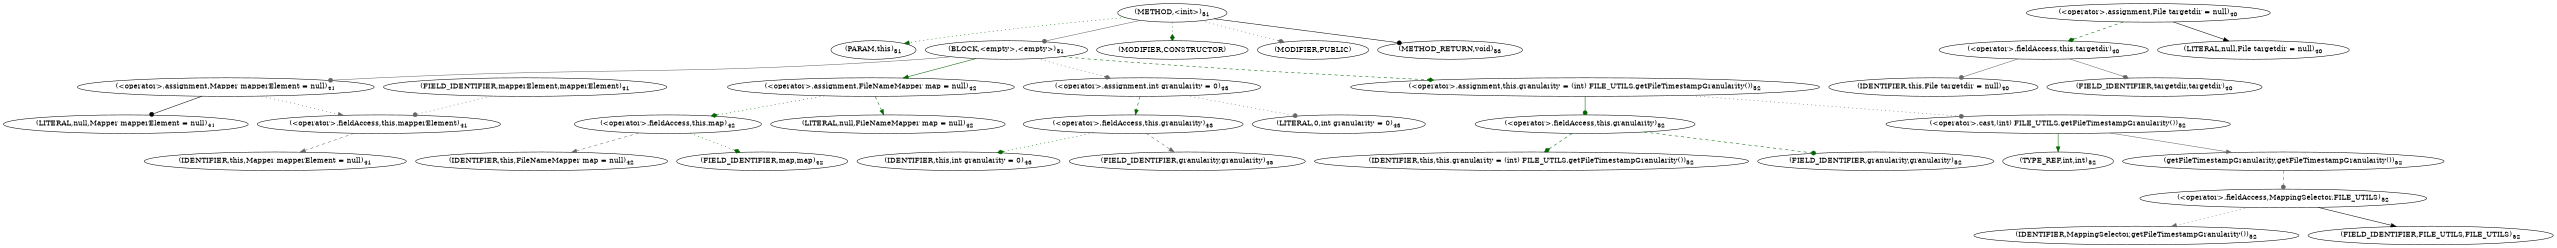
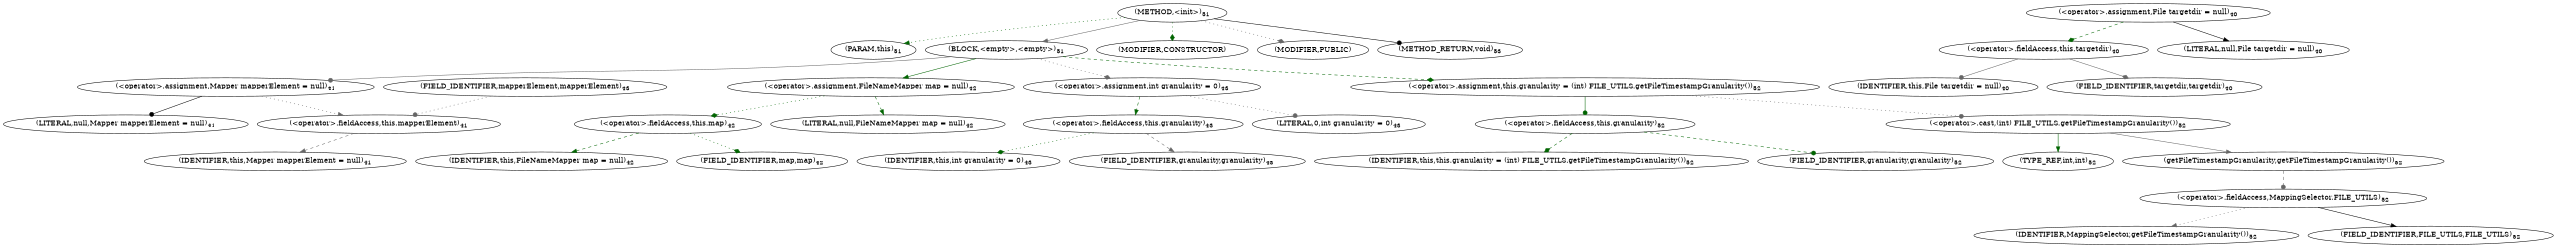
(1093, 31) -> (1093, 31)
(626, 86) -> (626, 86)
(608, 142) -> (608, 142)
